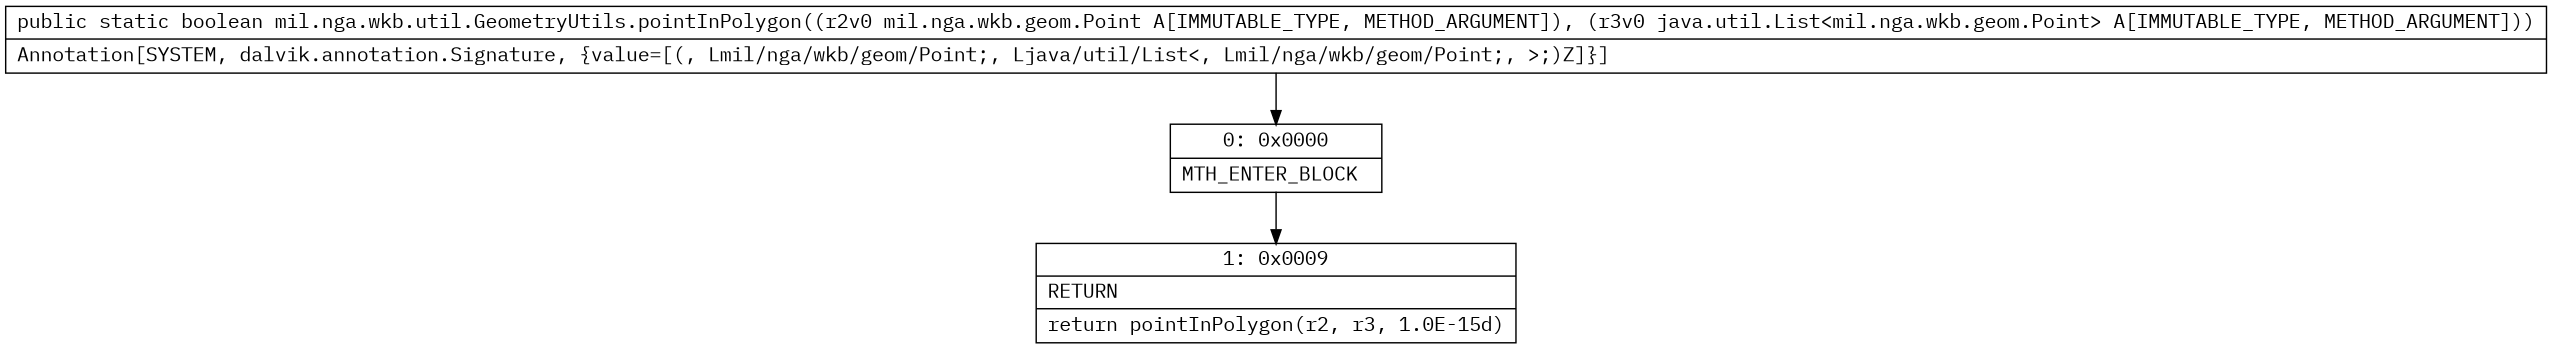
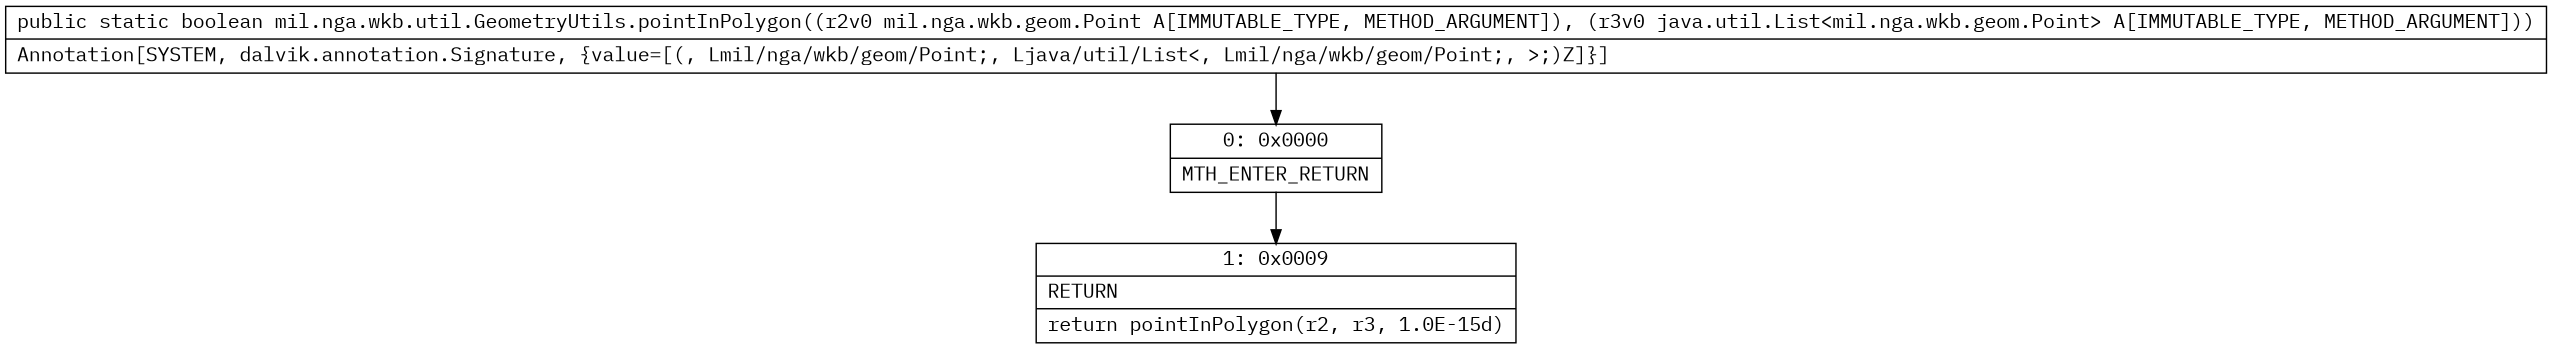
(1270, 175) -> (1276, 175)
